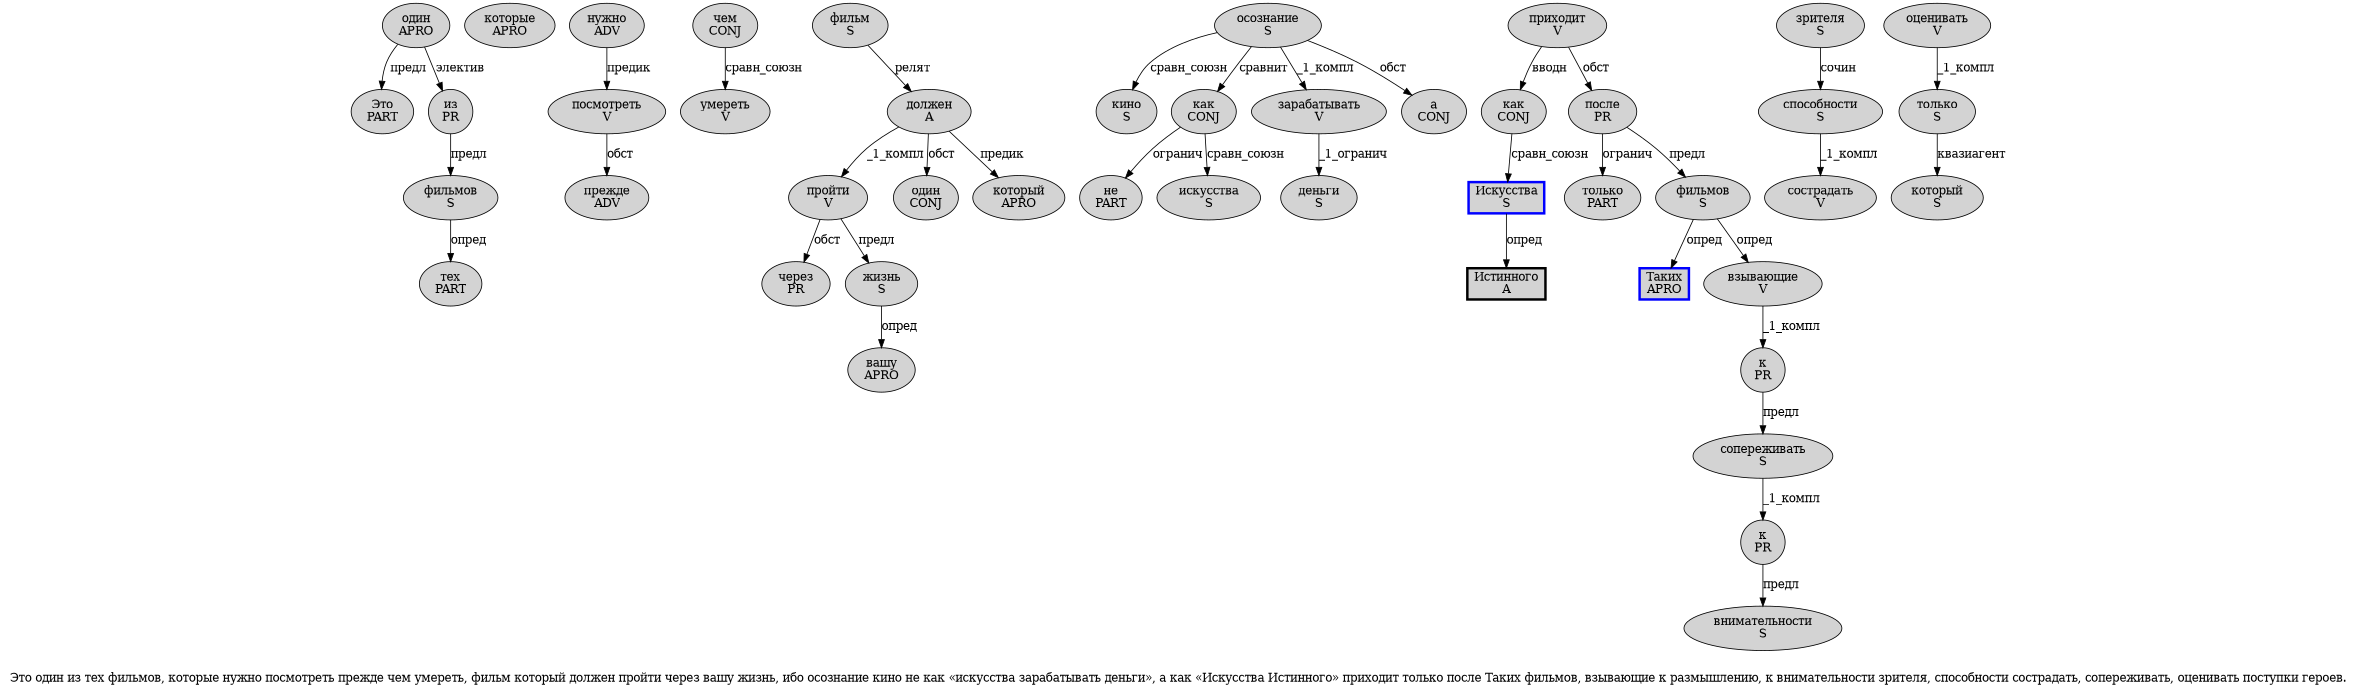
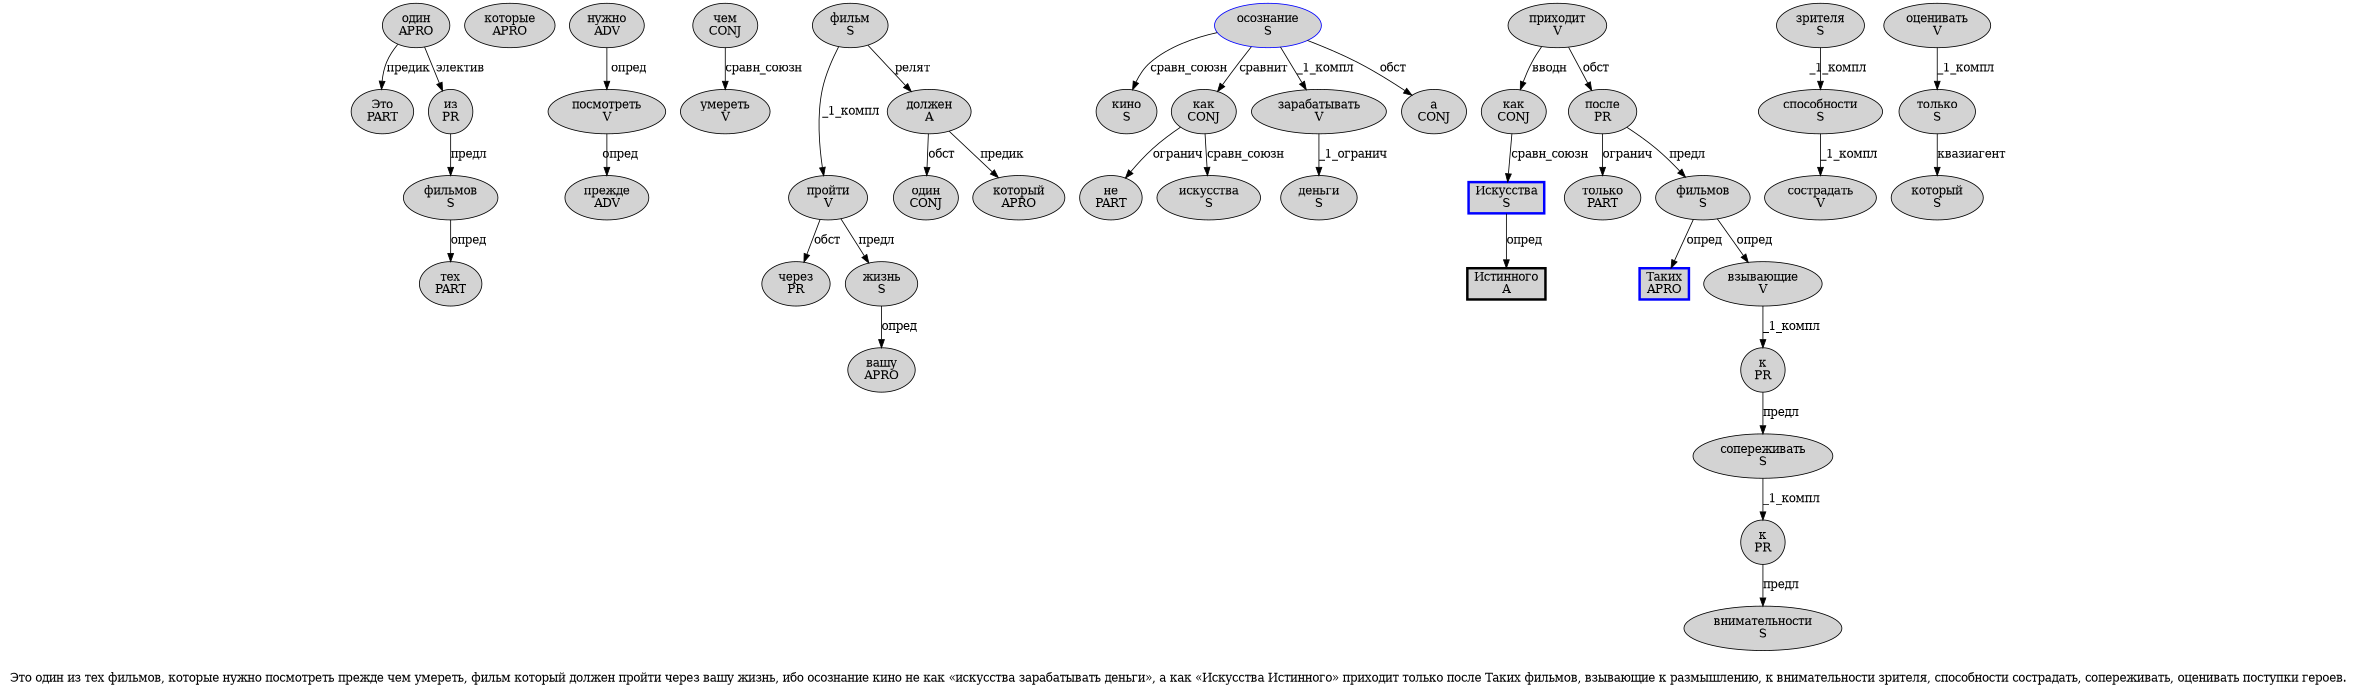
(1268, 25) -> (1268, 25)
(408, 69) -> (408, 69)
(629, 69) -> (629, 69)
(1838, 69) -> (1838, 69)
(870, 146) -> (820, 106)
(620, 155) -> (620, 155)
